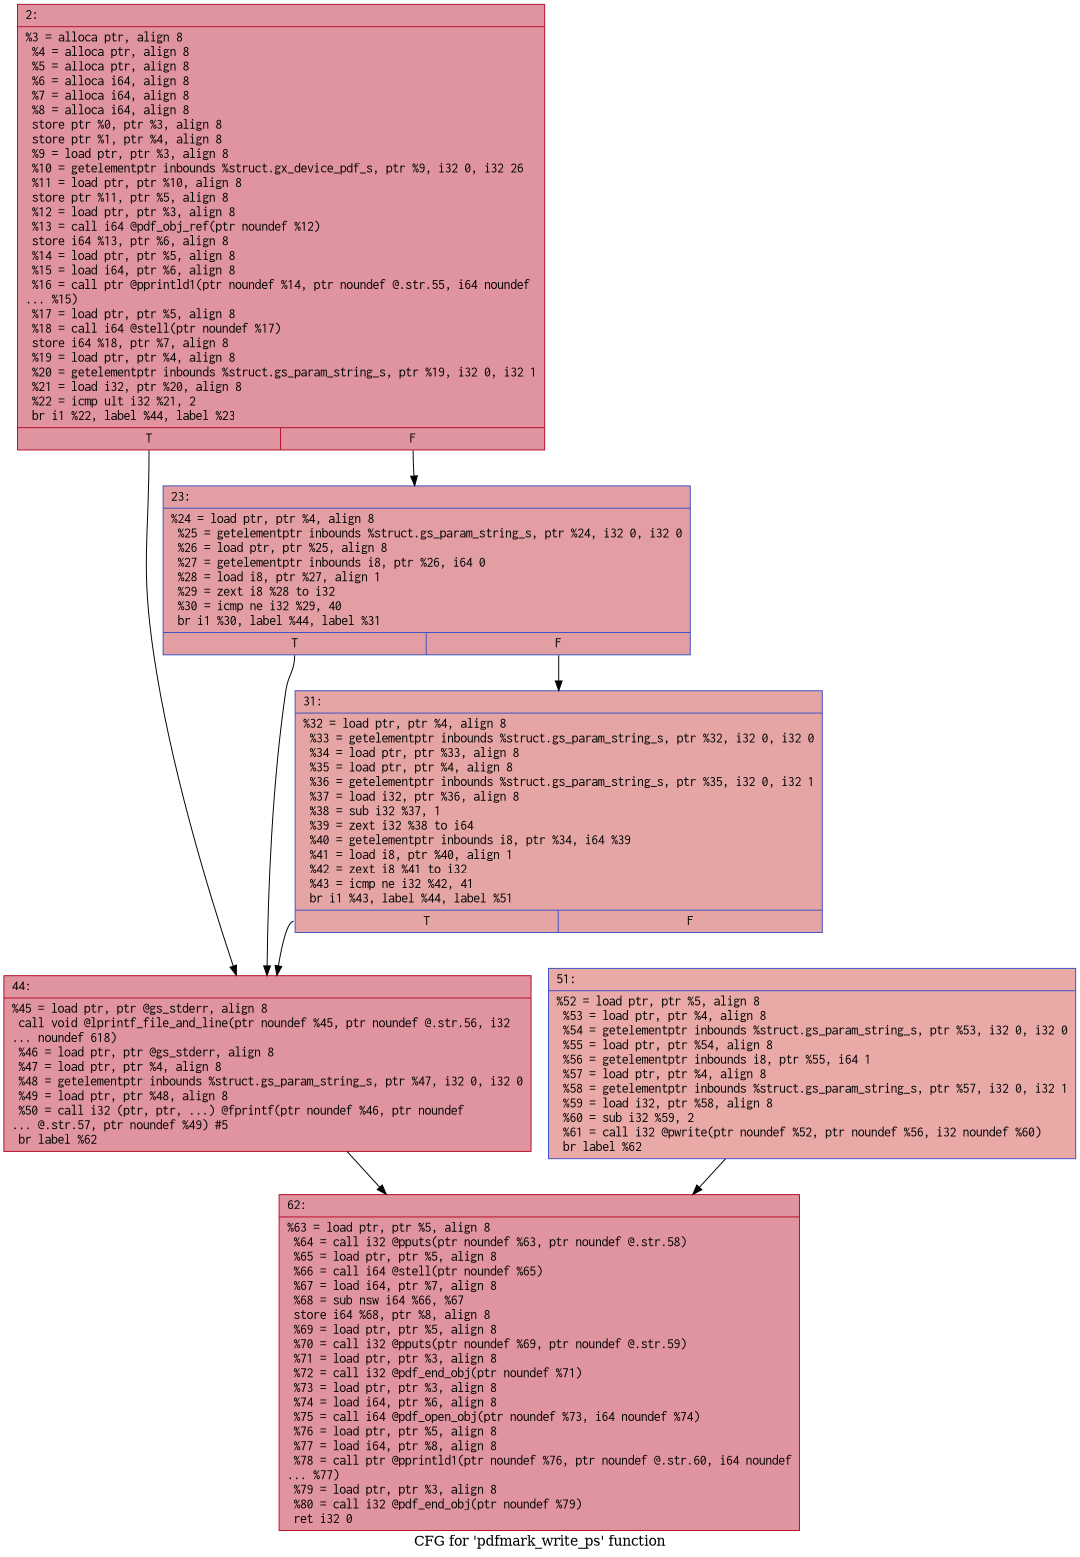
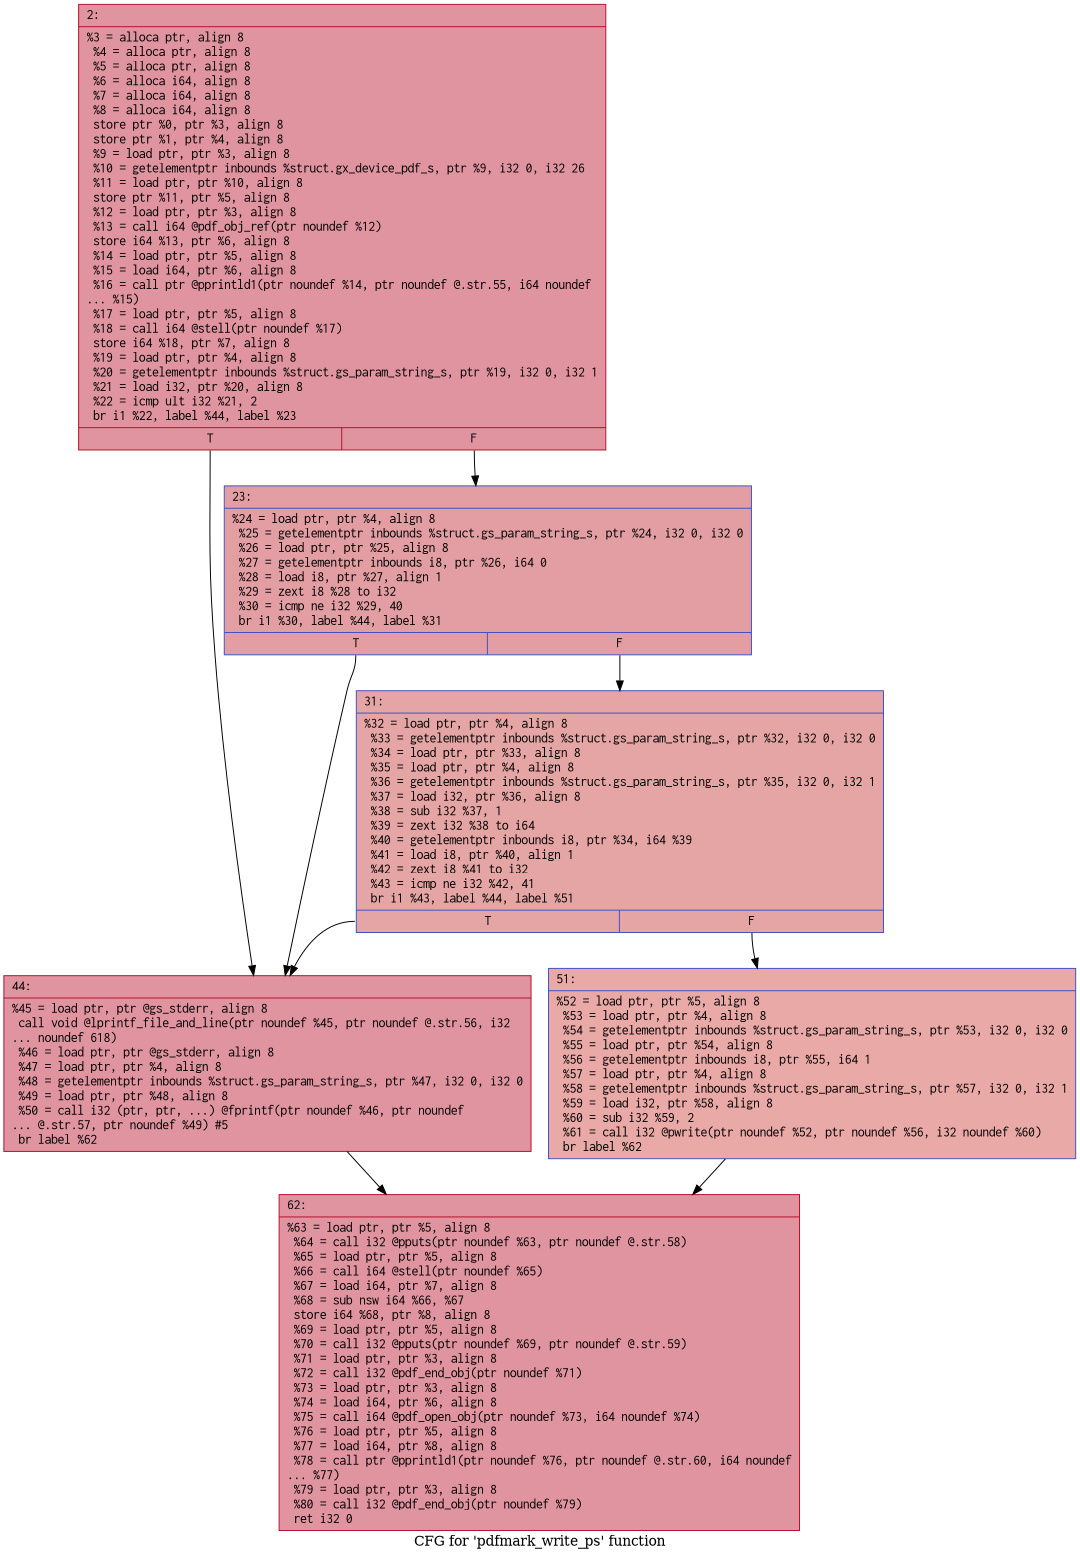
none -> (753, 946)
